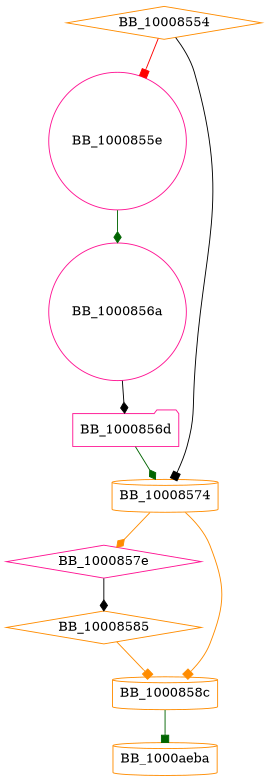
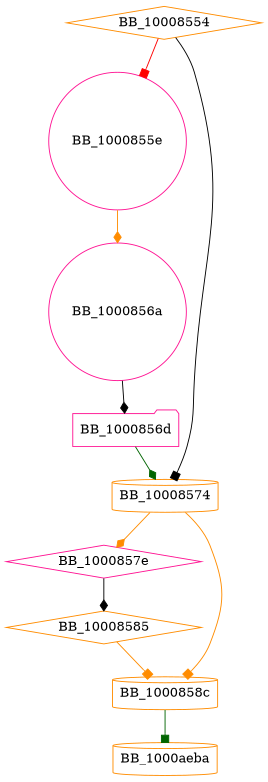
(118, 221) -> (118, 221)
